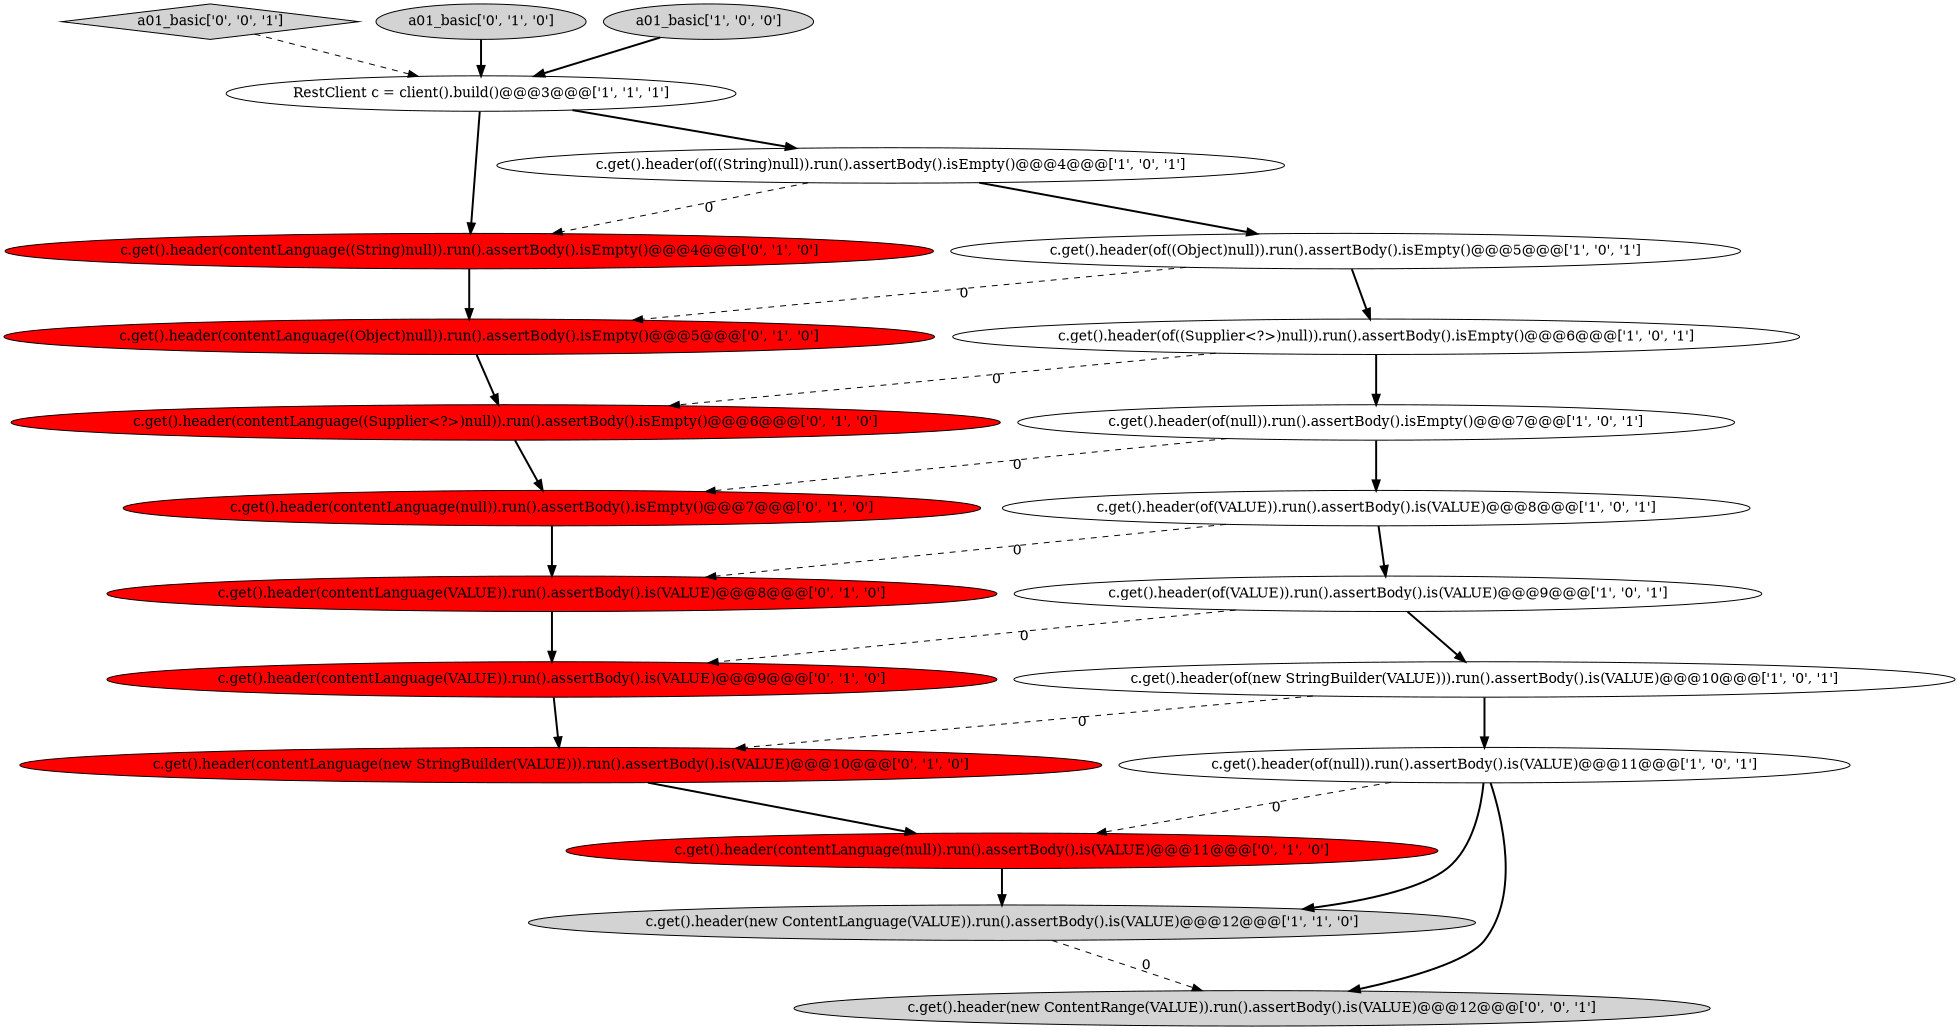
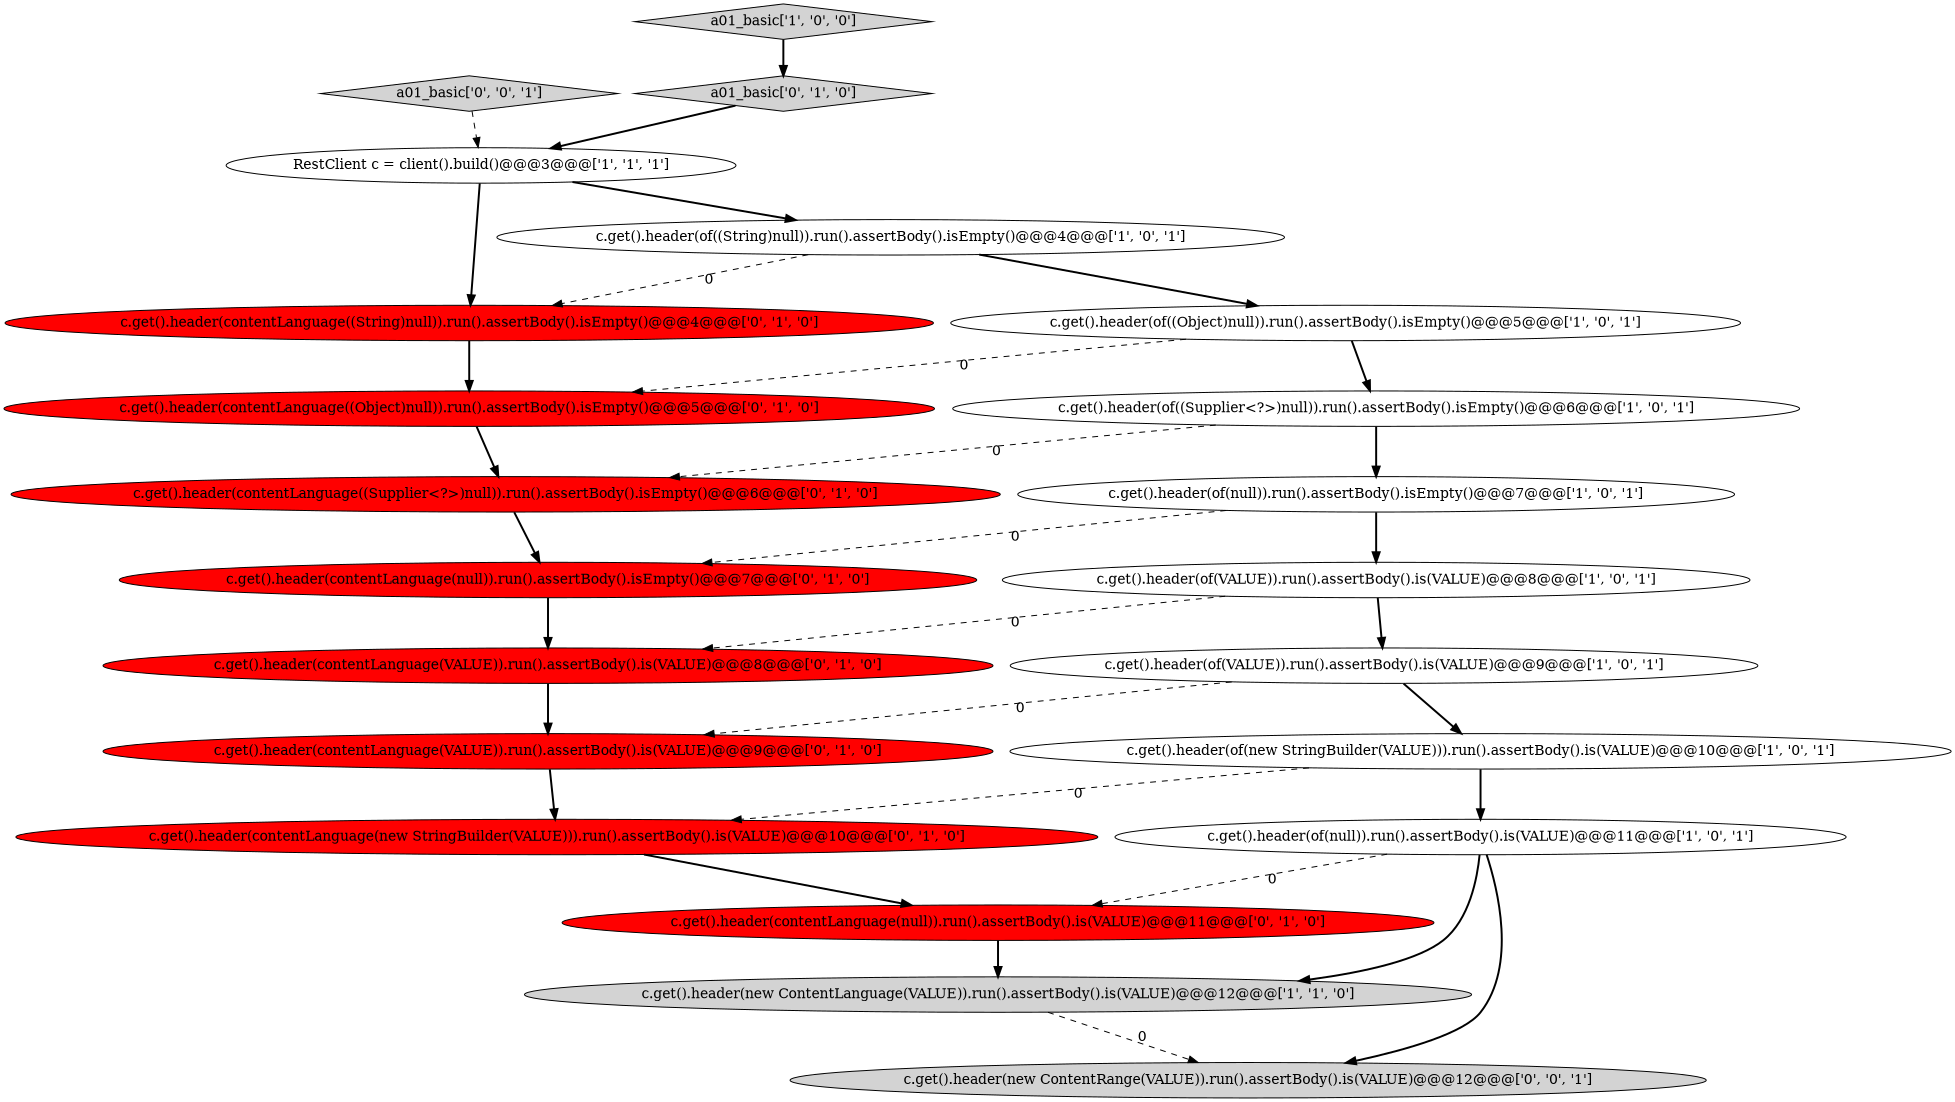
(481, 22) -> (783, 94)
(709, 22) -> (783, 22)
(602, 55) -> (783, 53)
